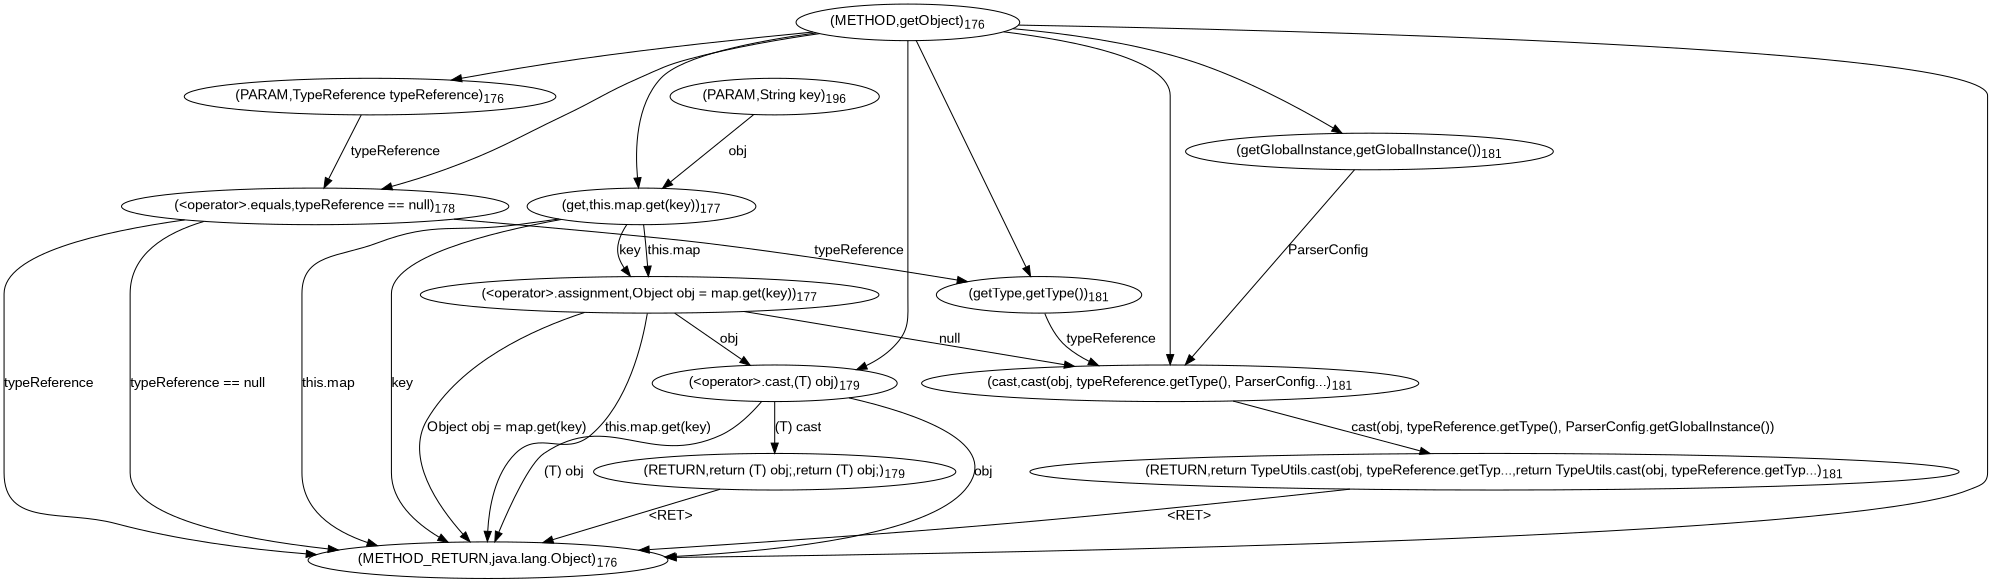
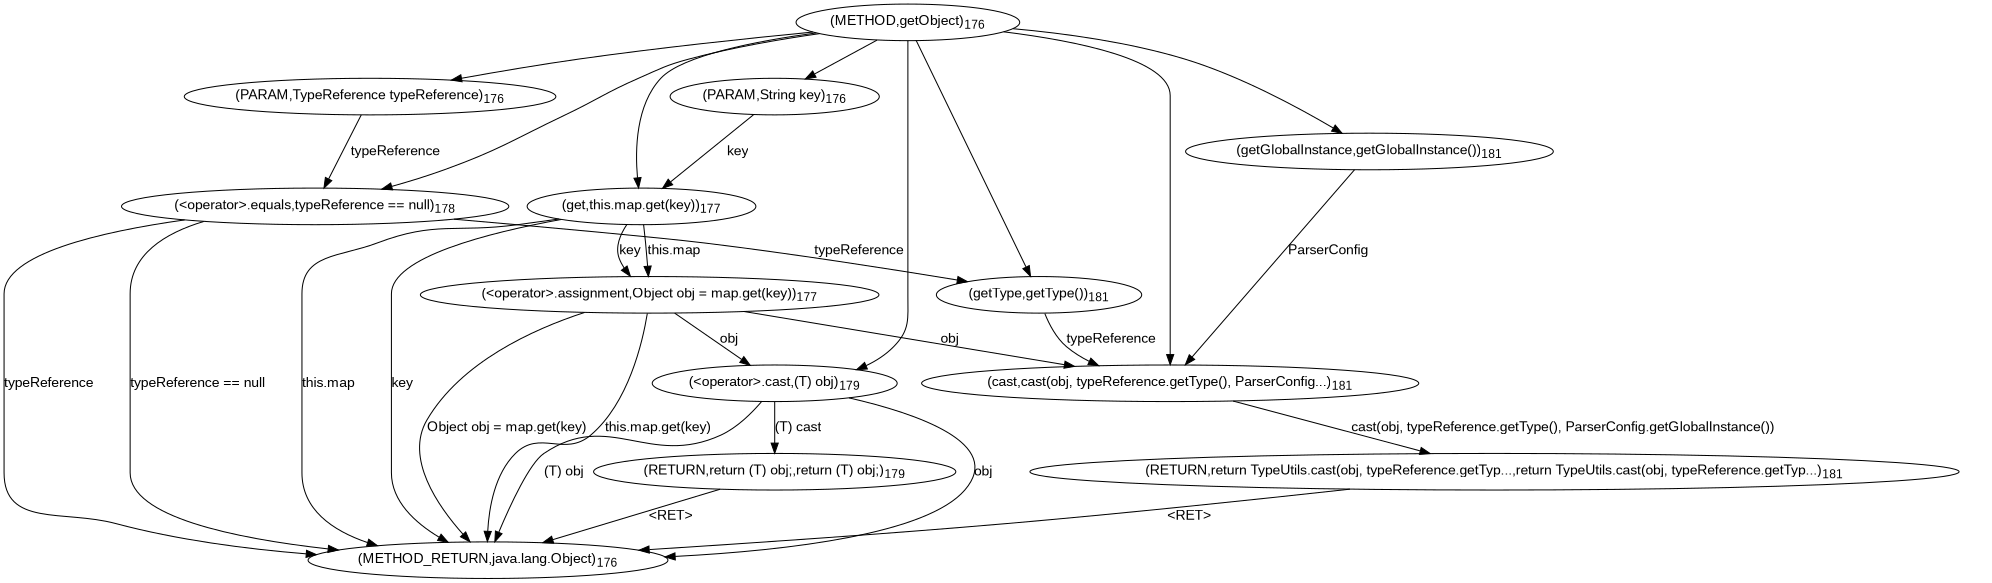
(836, 95) -> (836, 95)
(738, 151) -> (738, 151)
(950, 339) -> (950, 339)
(1988, 458) -> (846, 57)
